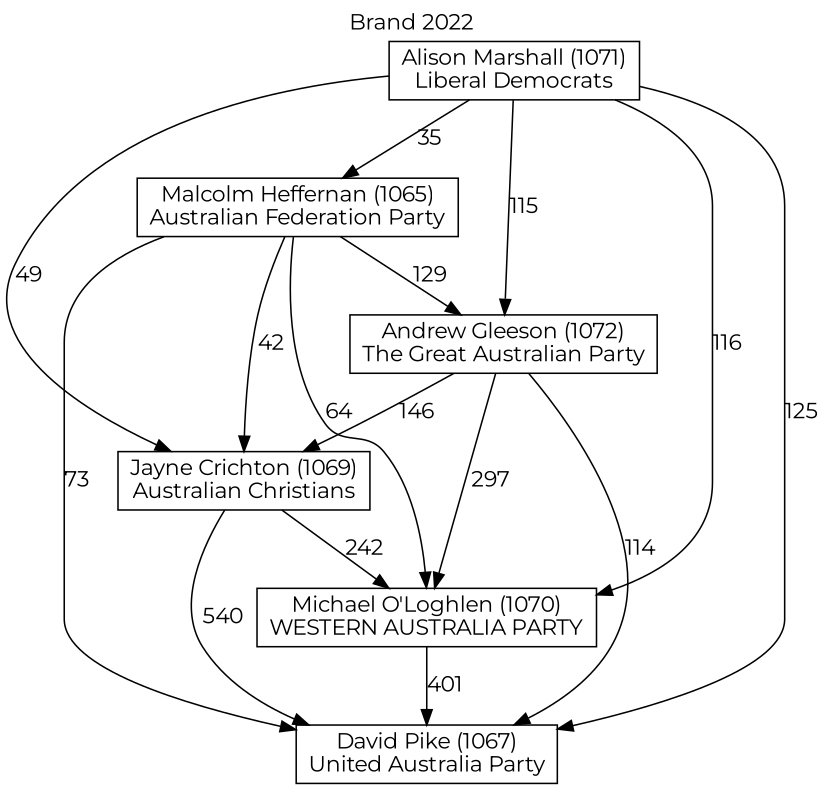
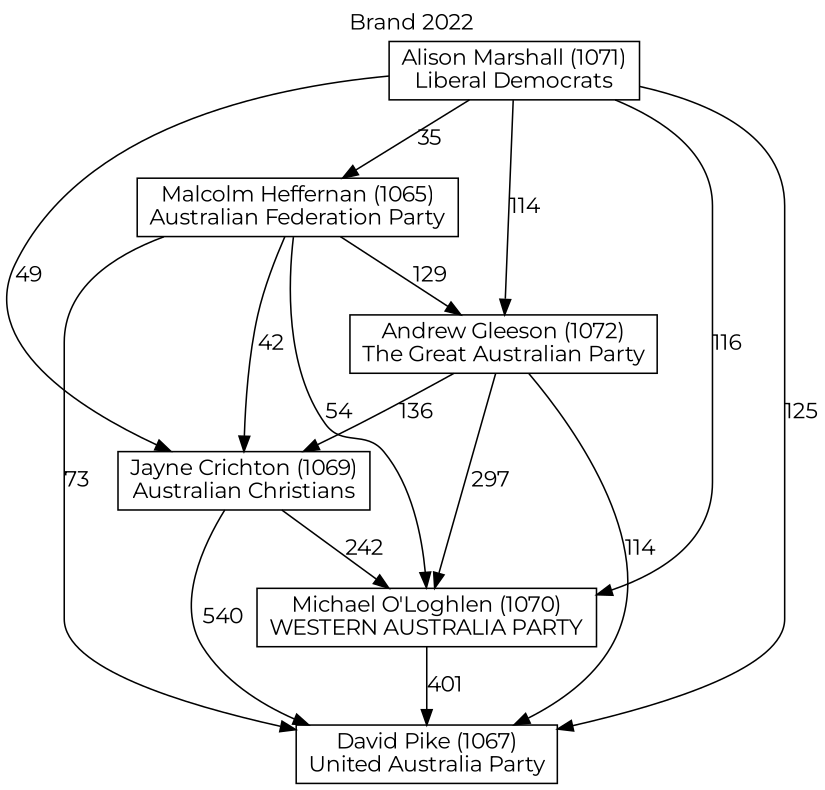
(524, 207) -> (525, 207)
(339, 412) -> (339, 412)
(417, 412) -> (416, 412)
